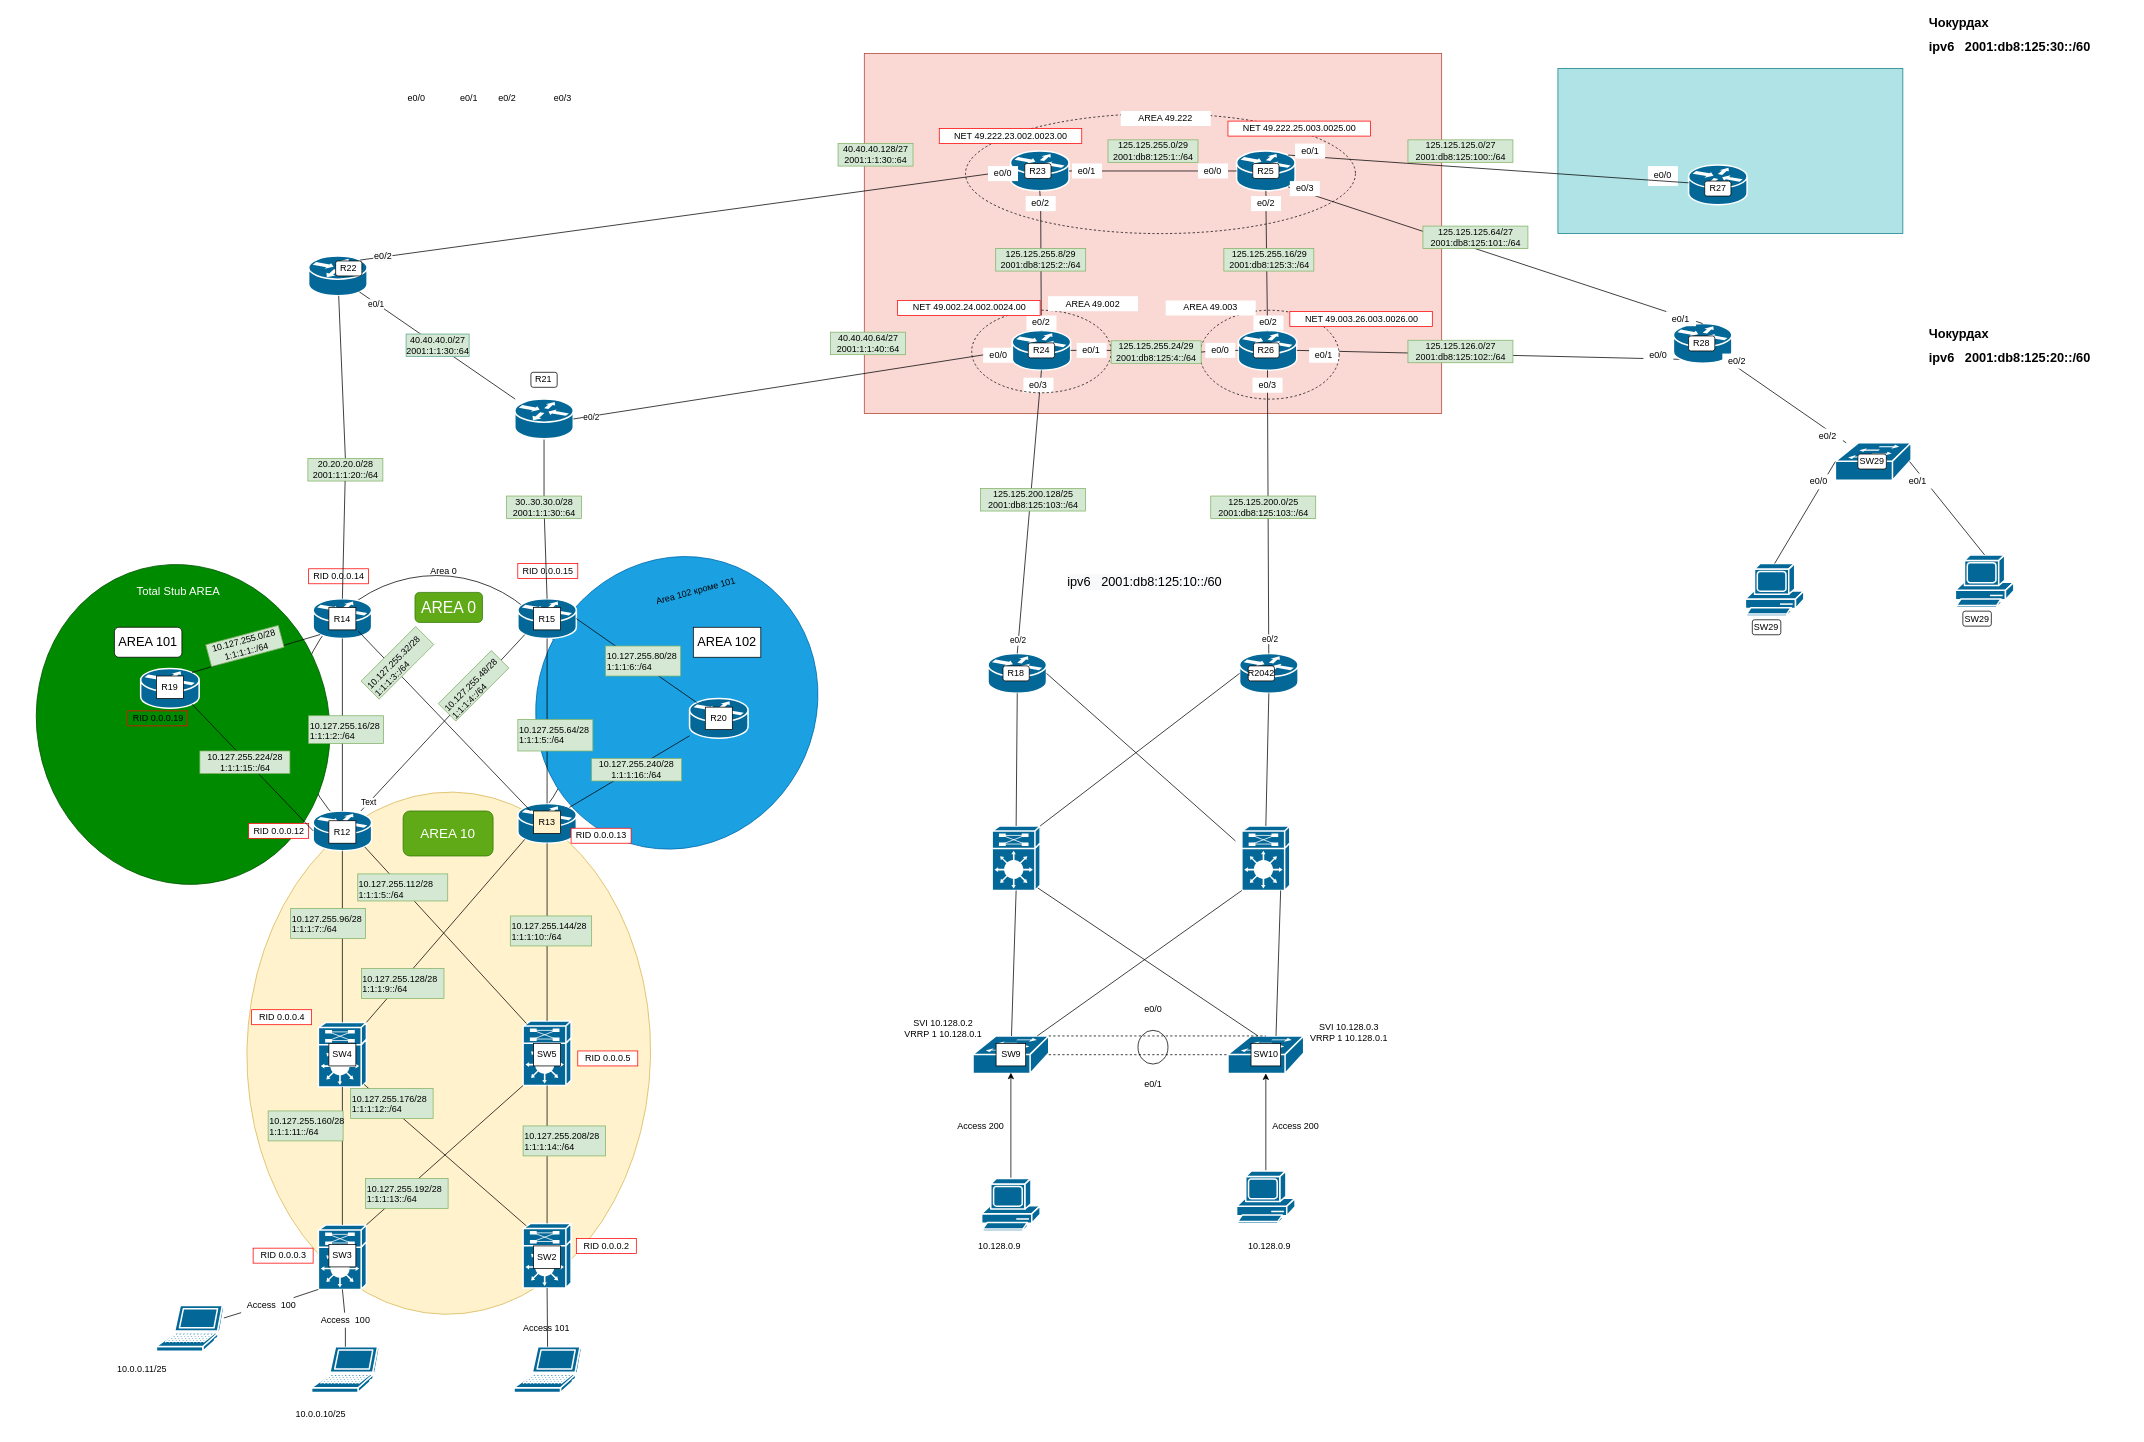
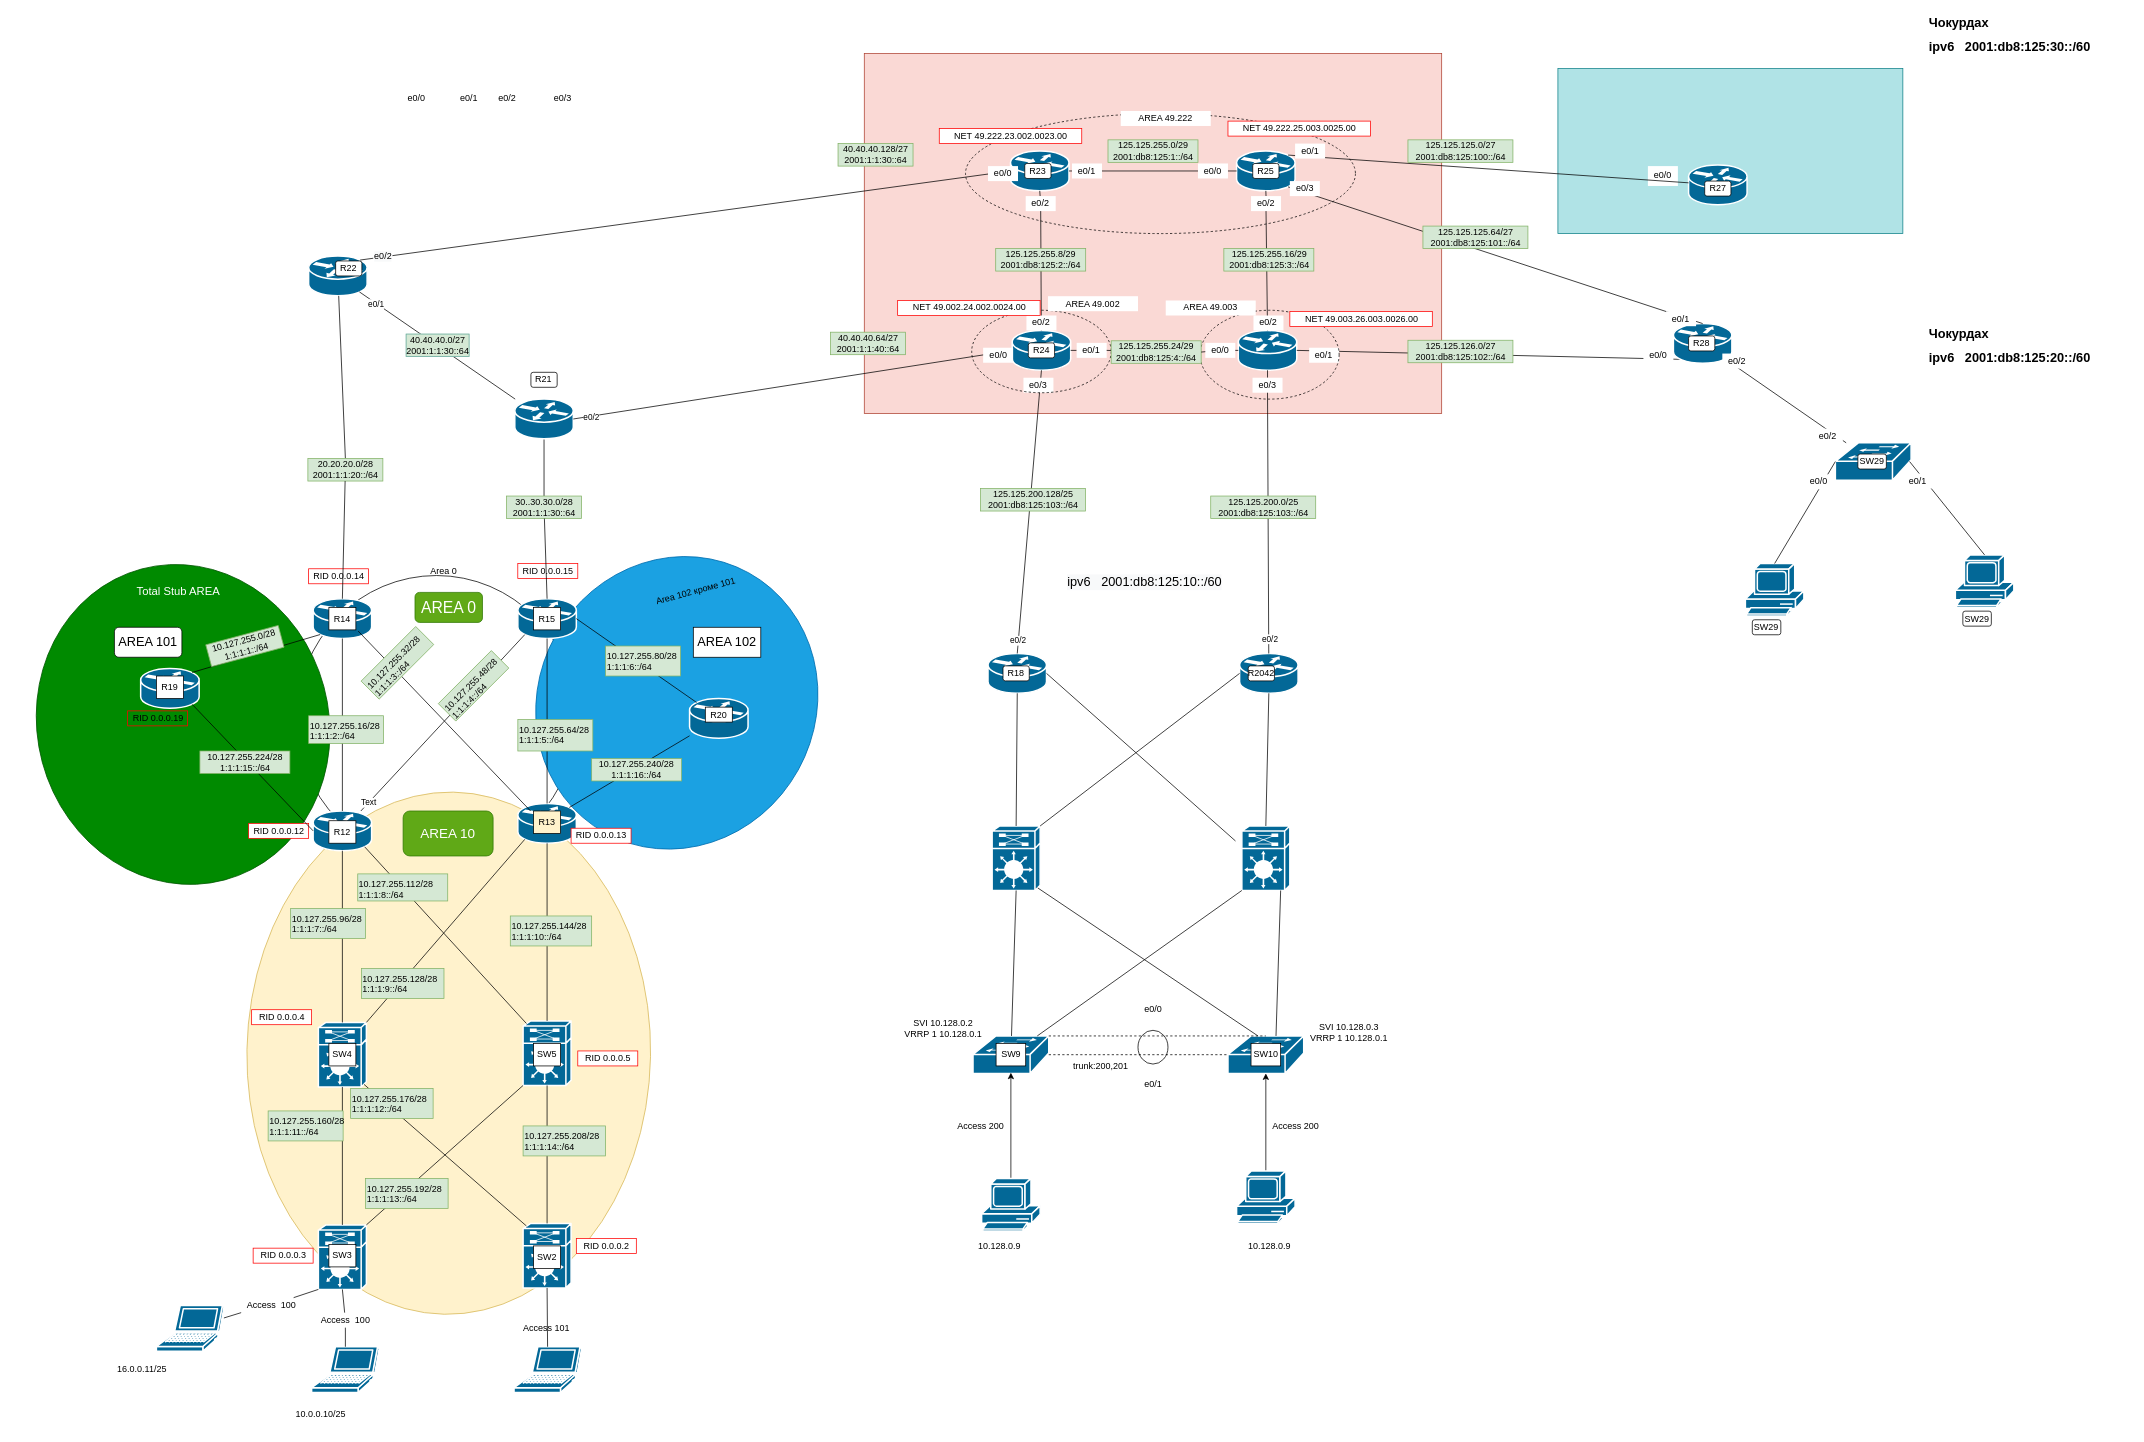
(1266, 350) -> none
(719, 719) -> (719, 715)
(398, 890) -> (398, 890)
none -> (1101, 1066)
(144, 1369) -> (144, 1369)
